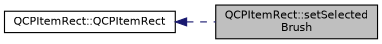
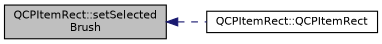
(201, 22) -> (192, 22)
